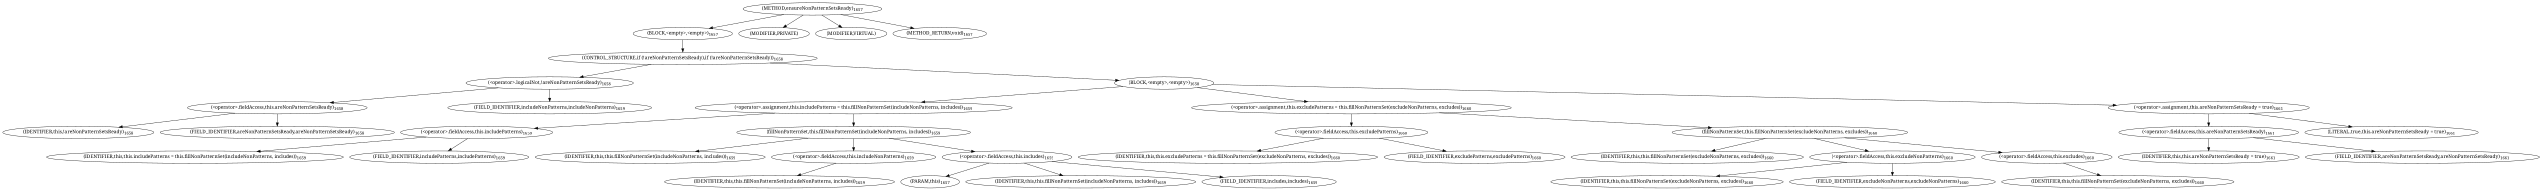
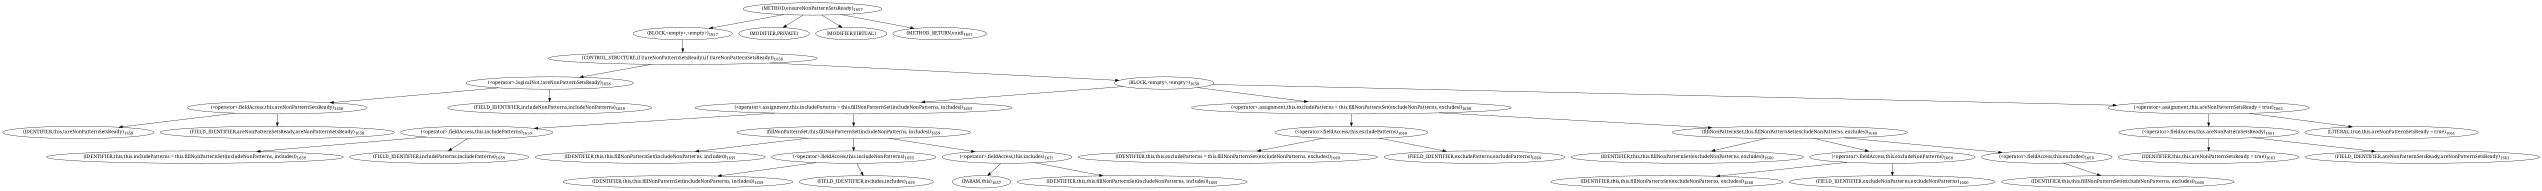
(1136, 169) -> (859, 168)
